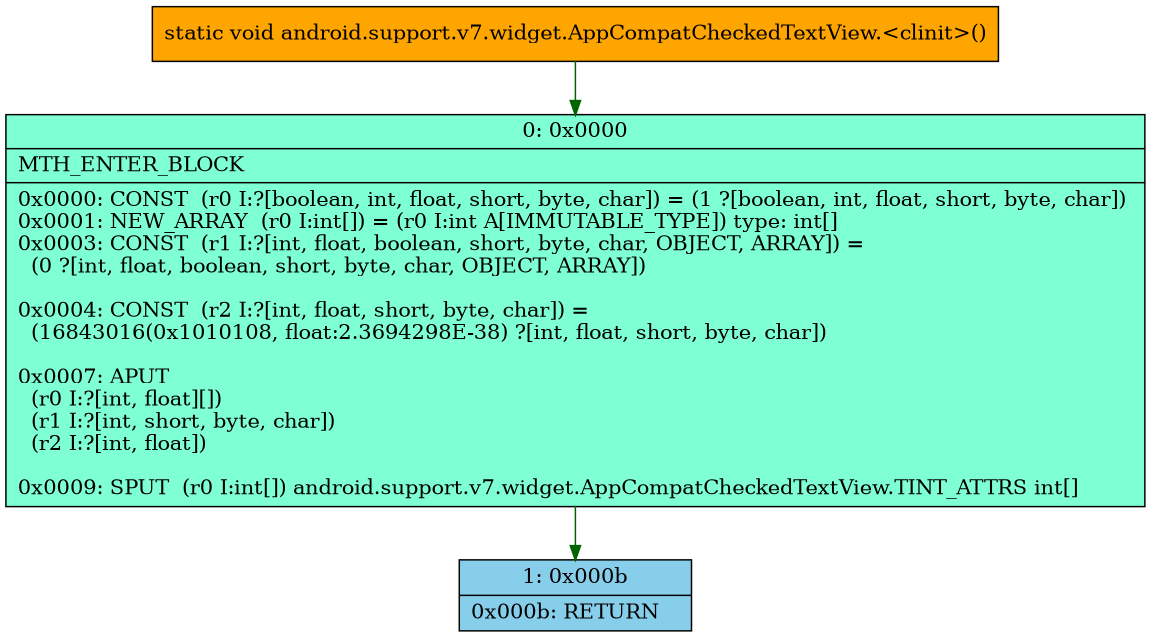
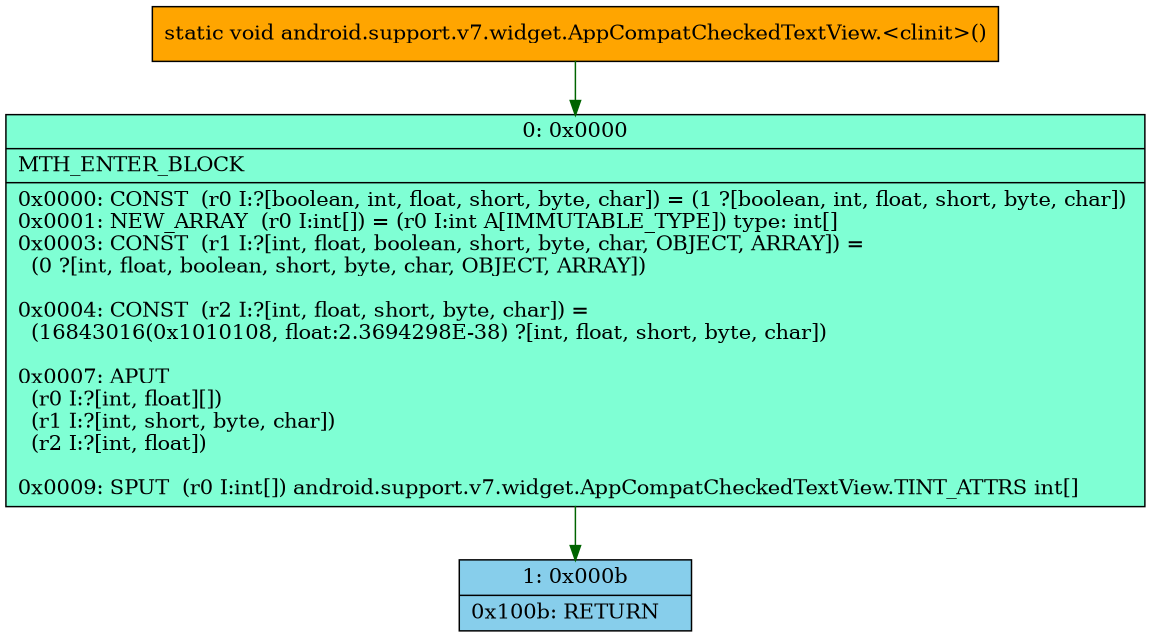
(575, 612) -> (575, 612)
